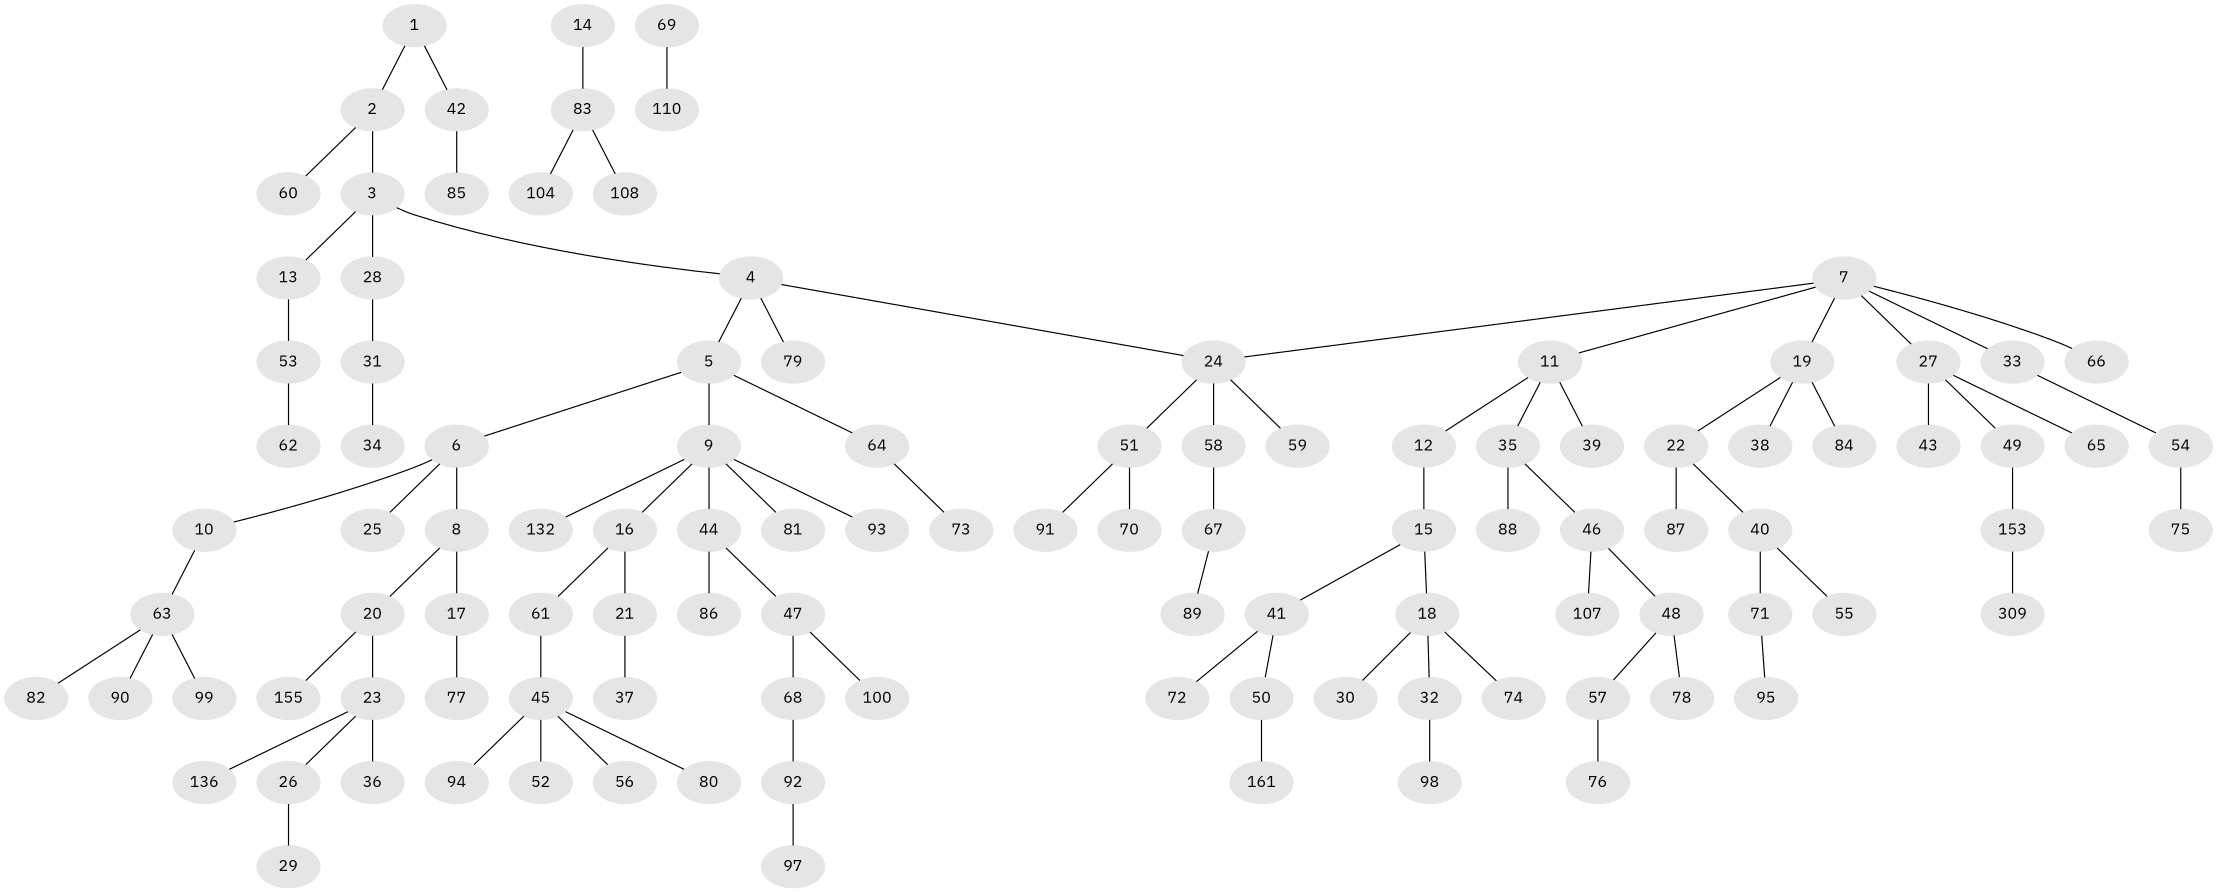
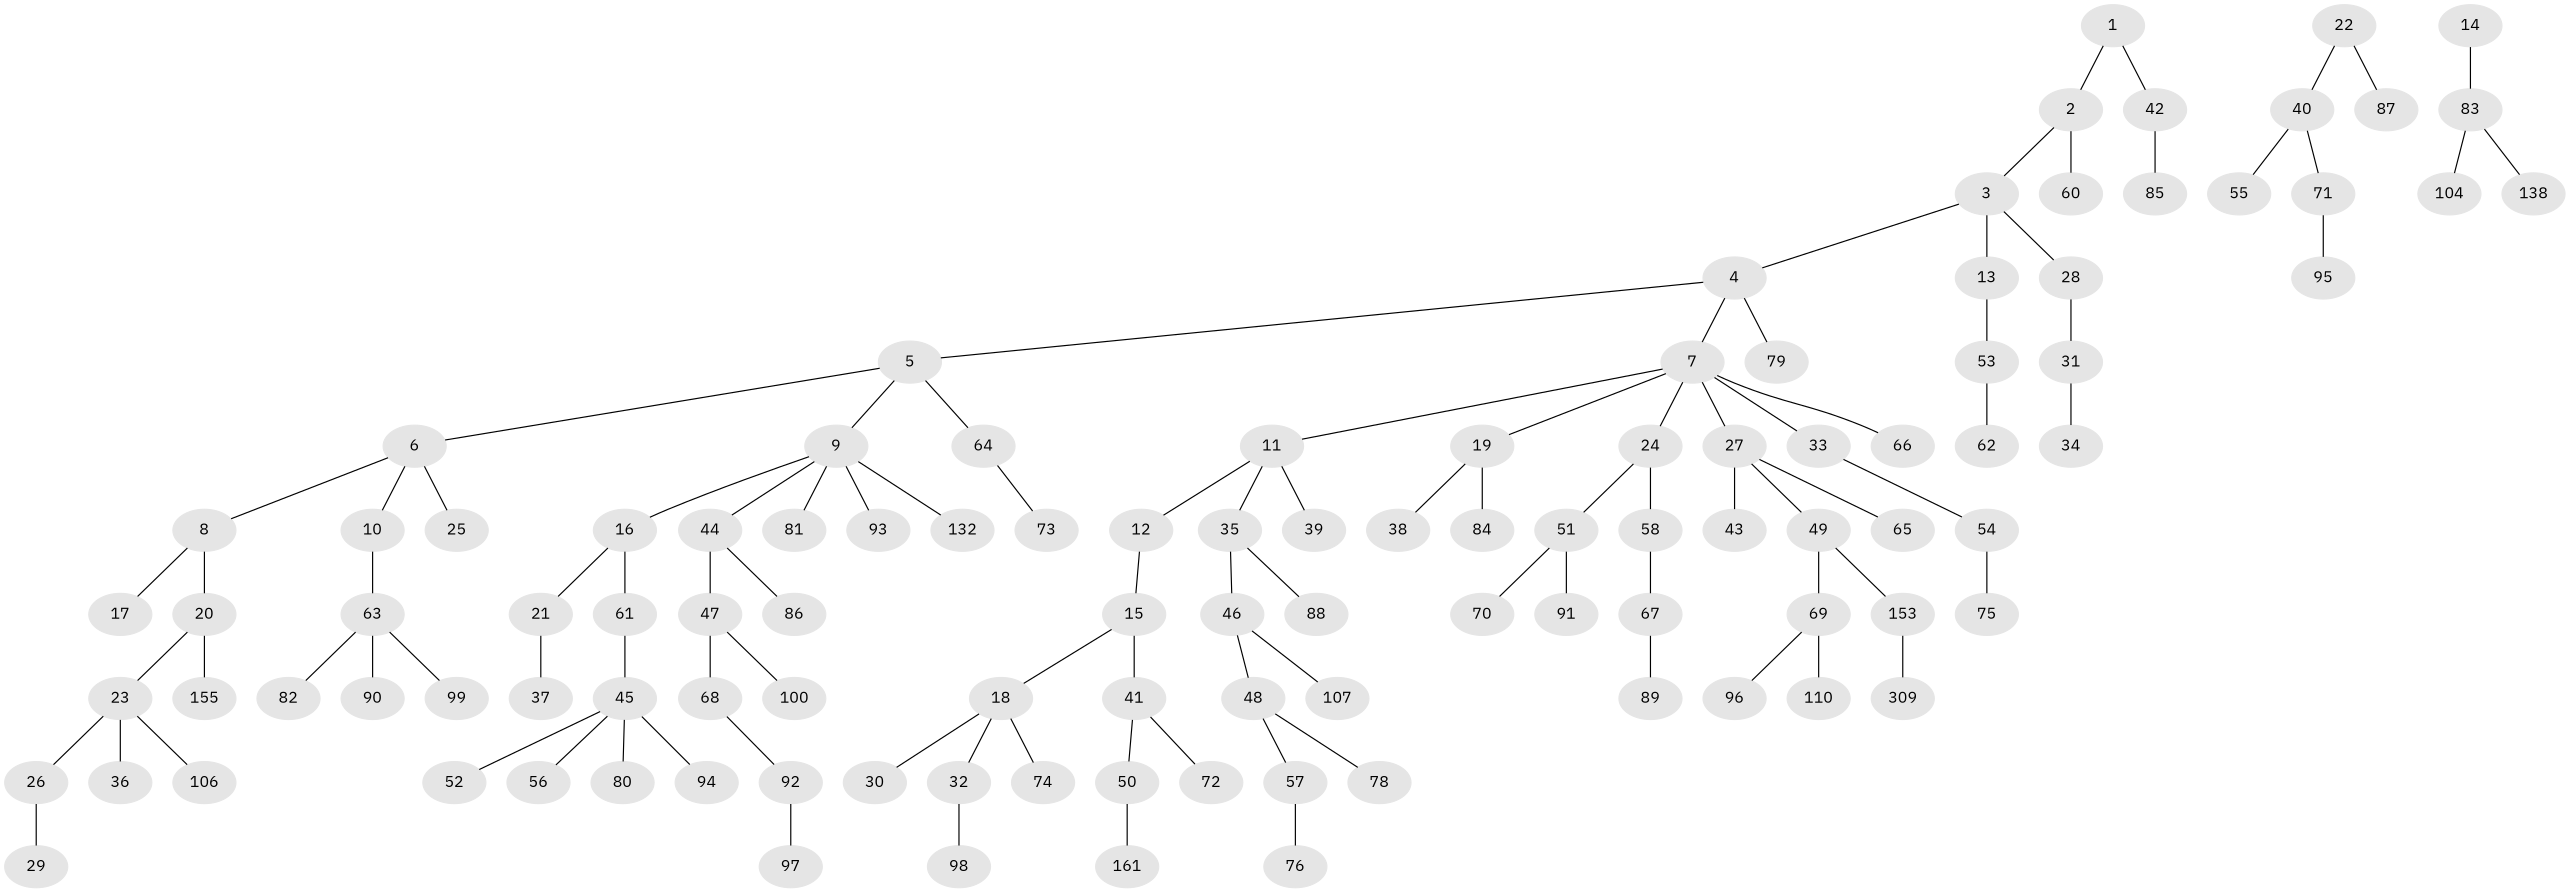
(625, 194) -> (2534, 194)
(982, 320) -> (1714, 320)
(1739, 404) -> none
(1298, 446) -> none
none -> (1819, 572)
(457, 698) -> none
none -> (1735, 698)
(204, 783) -> (204, 783)
